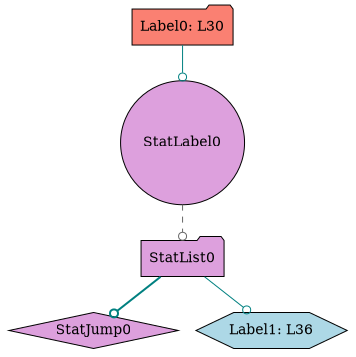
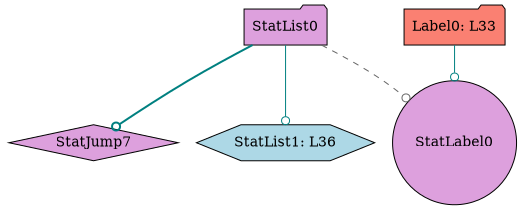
(183, 27) -> (455, 27)
(183, 218) -> (363, 68)
(94, 330) -> (94, 143)
(272, 330) -> (286, 143)
